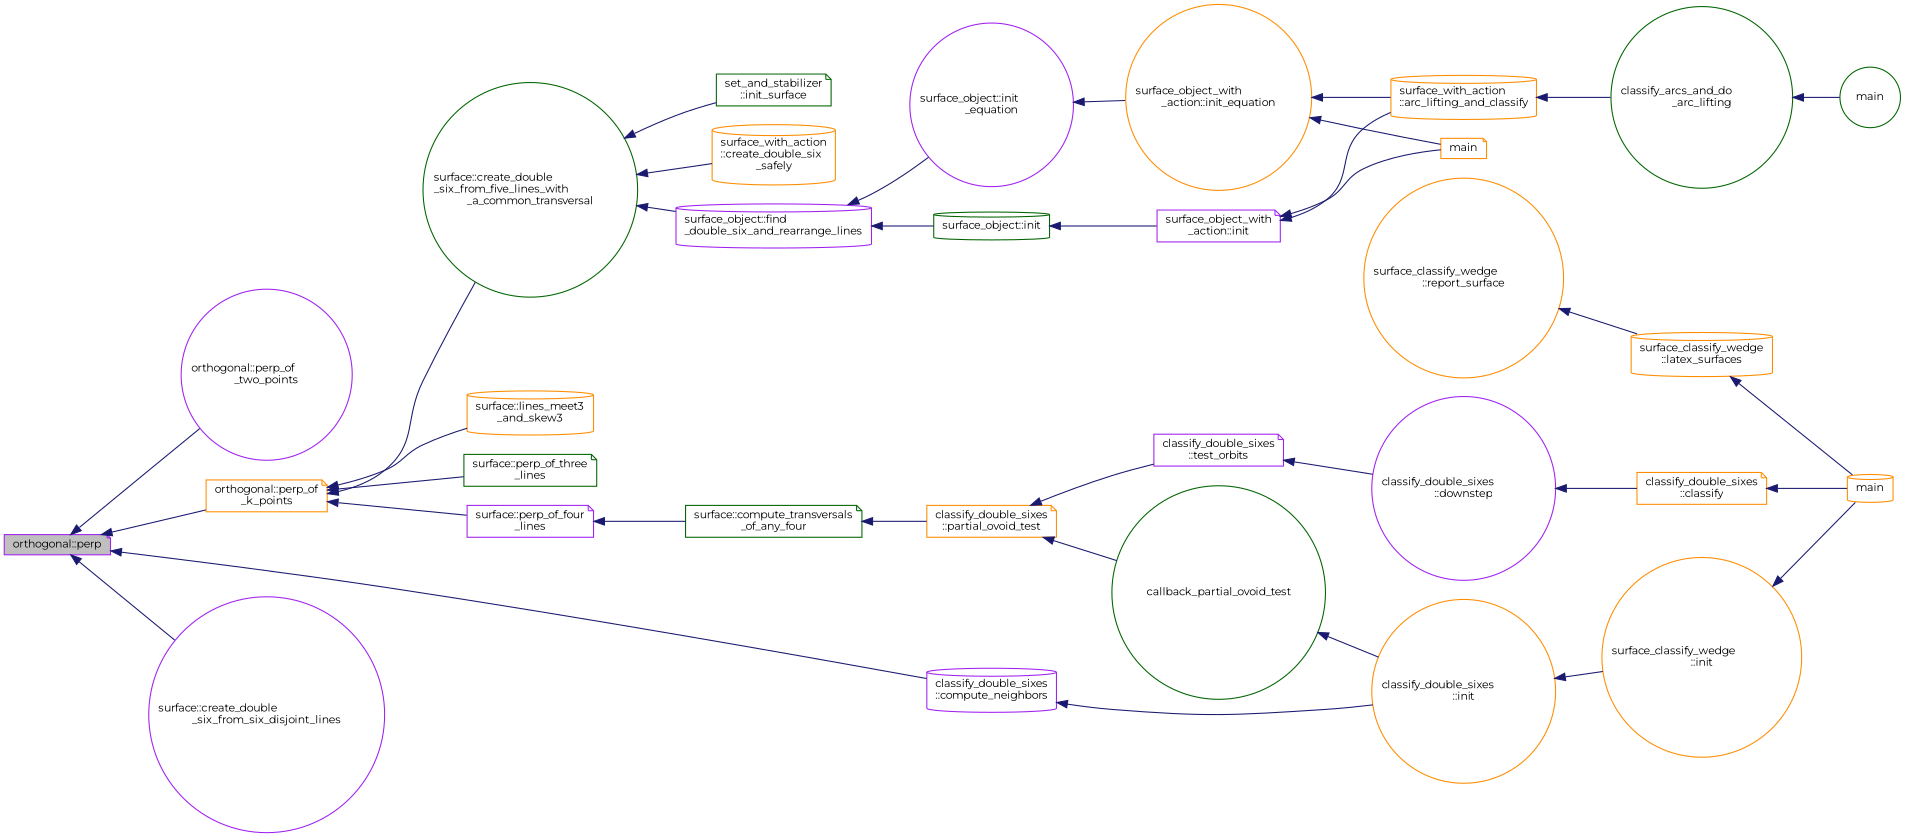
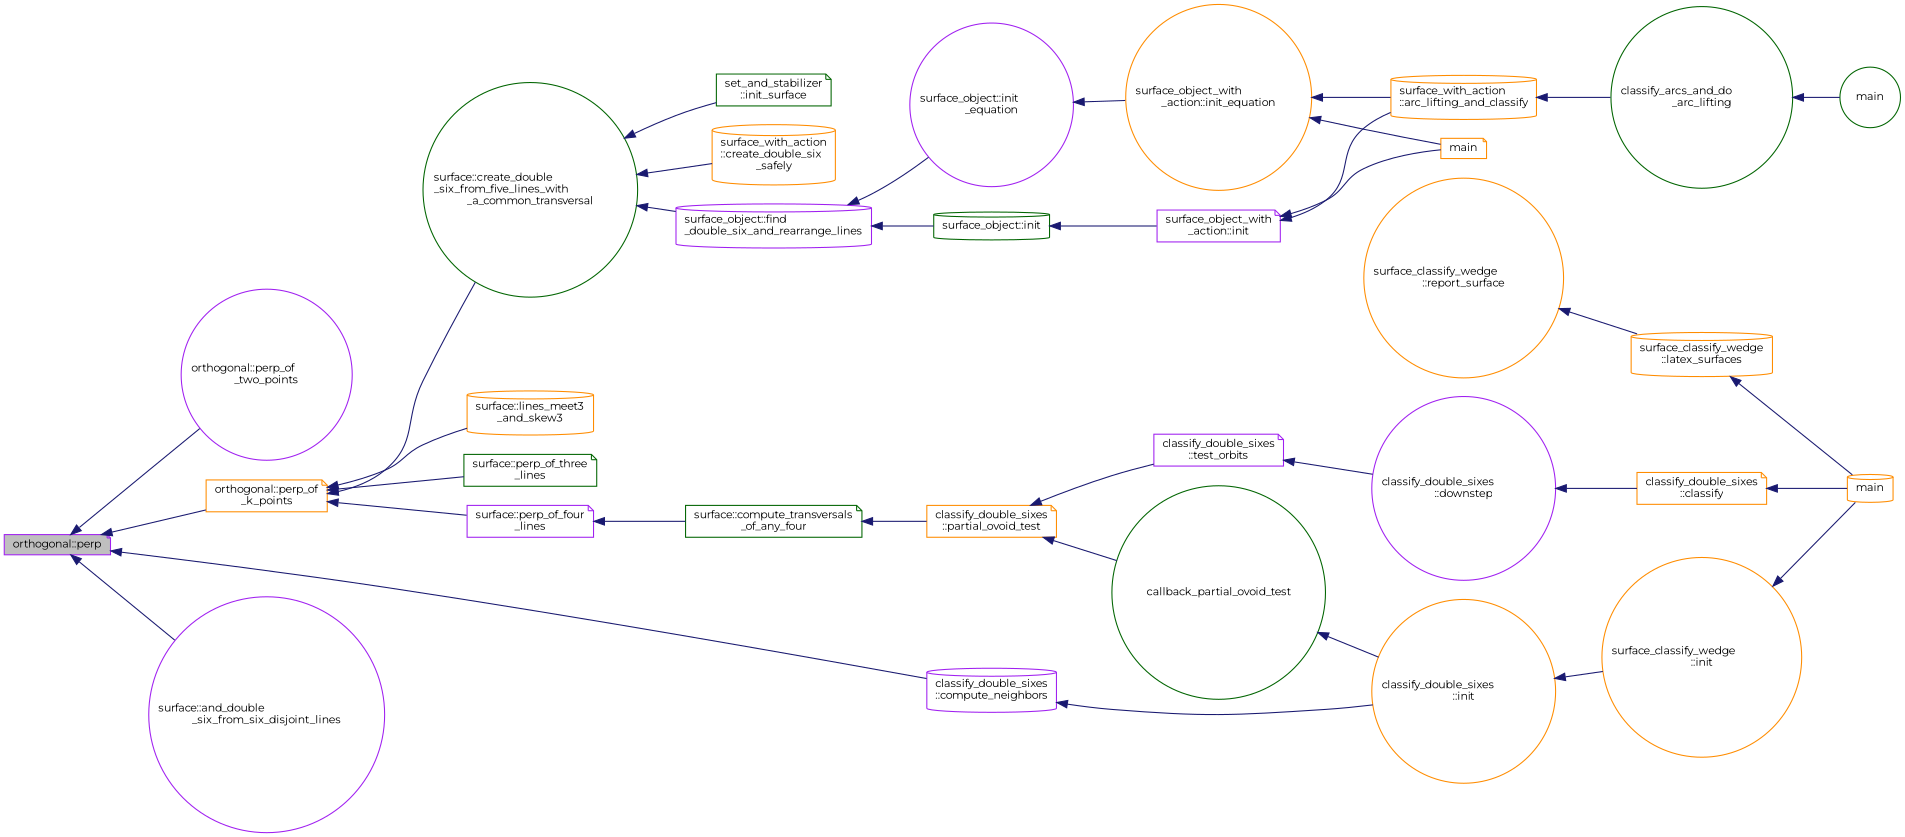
(267, 715) -> (267, 715)
